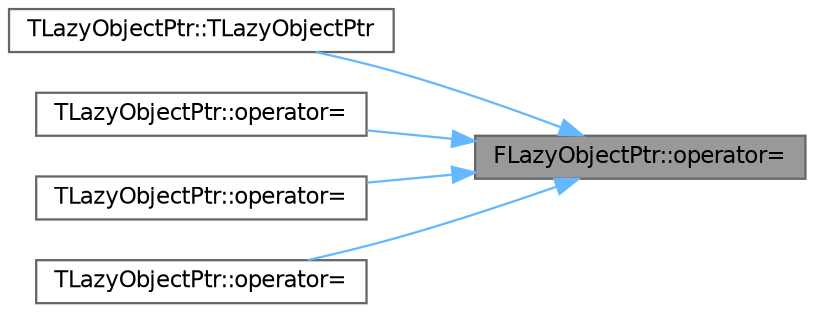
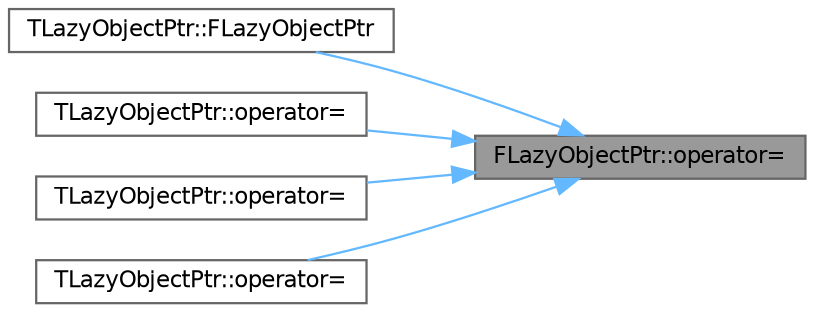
(201, 31) -> (201, 31)
